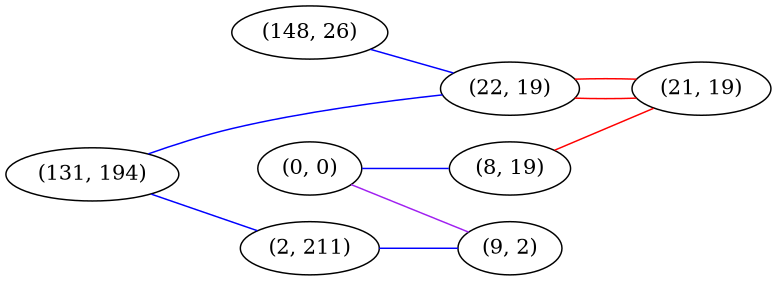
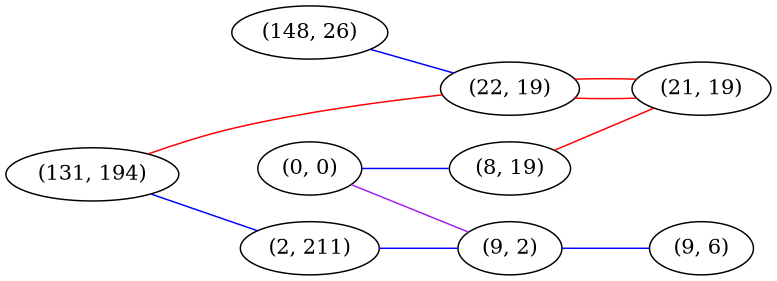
(294, 116) -> (294, 116)
none -> (701, 248)
